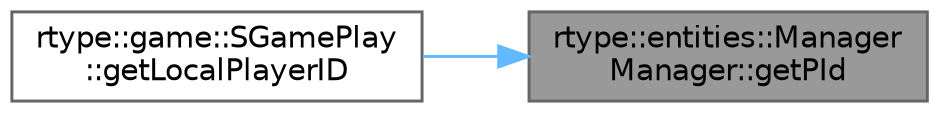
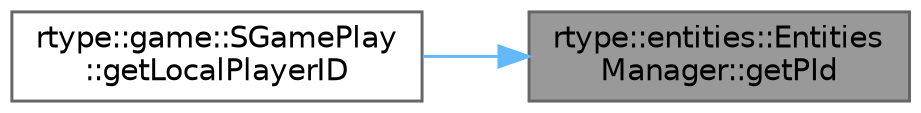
(728, 56) -> (719, 56)
